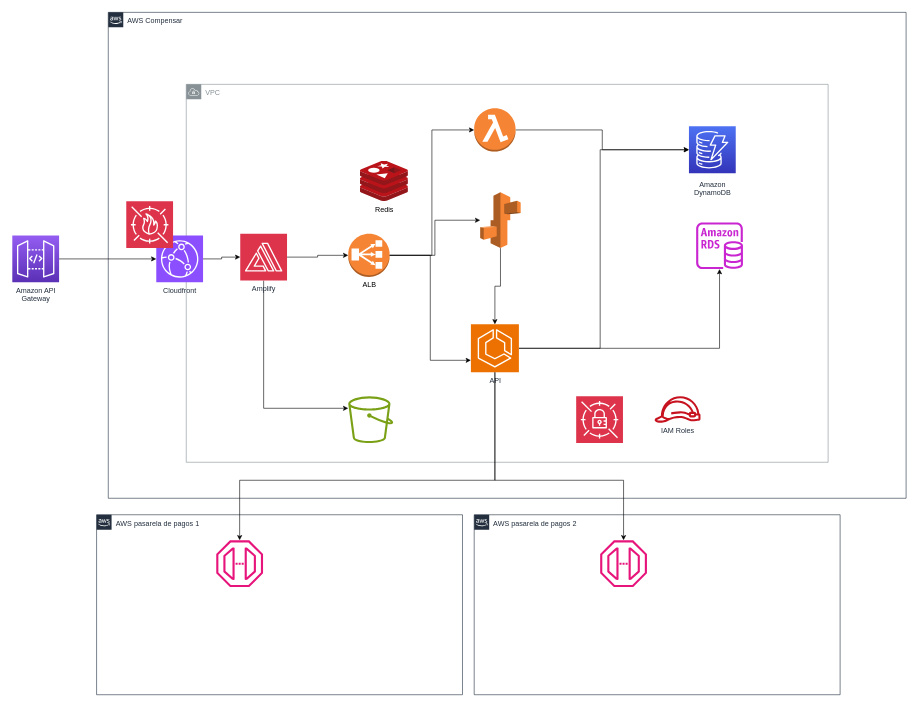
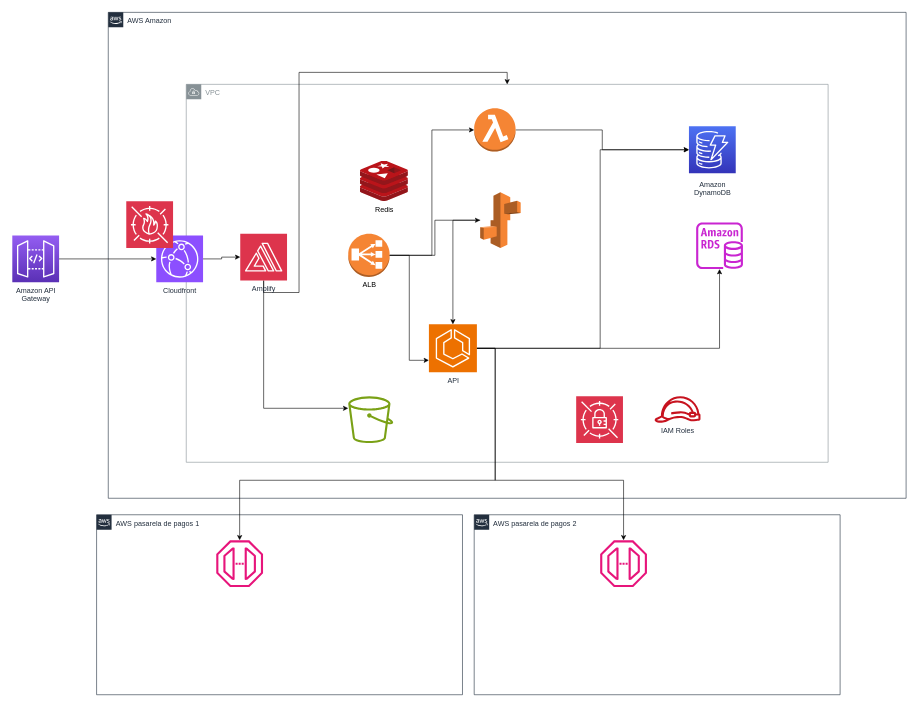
(153, 21) -> (147, 21)
(318, 257) -> (406, 72)
(495, 348) -> (453, 348)
